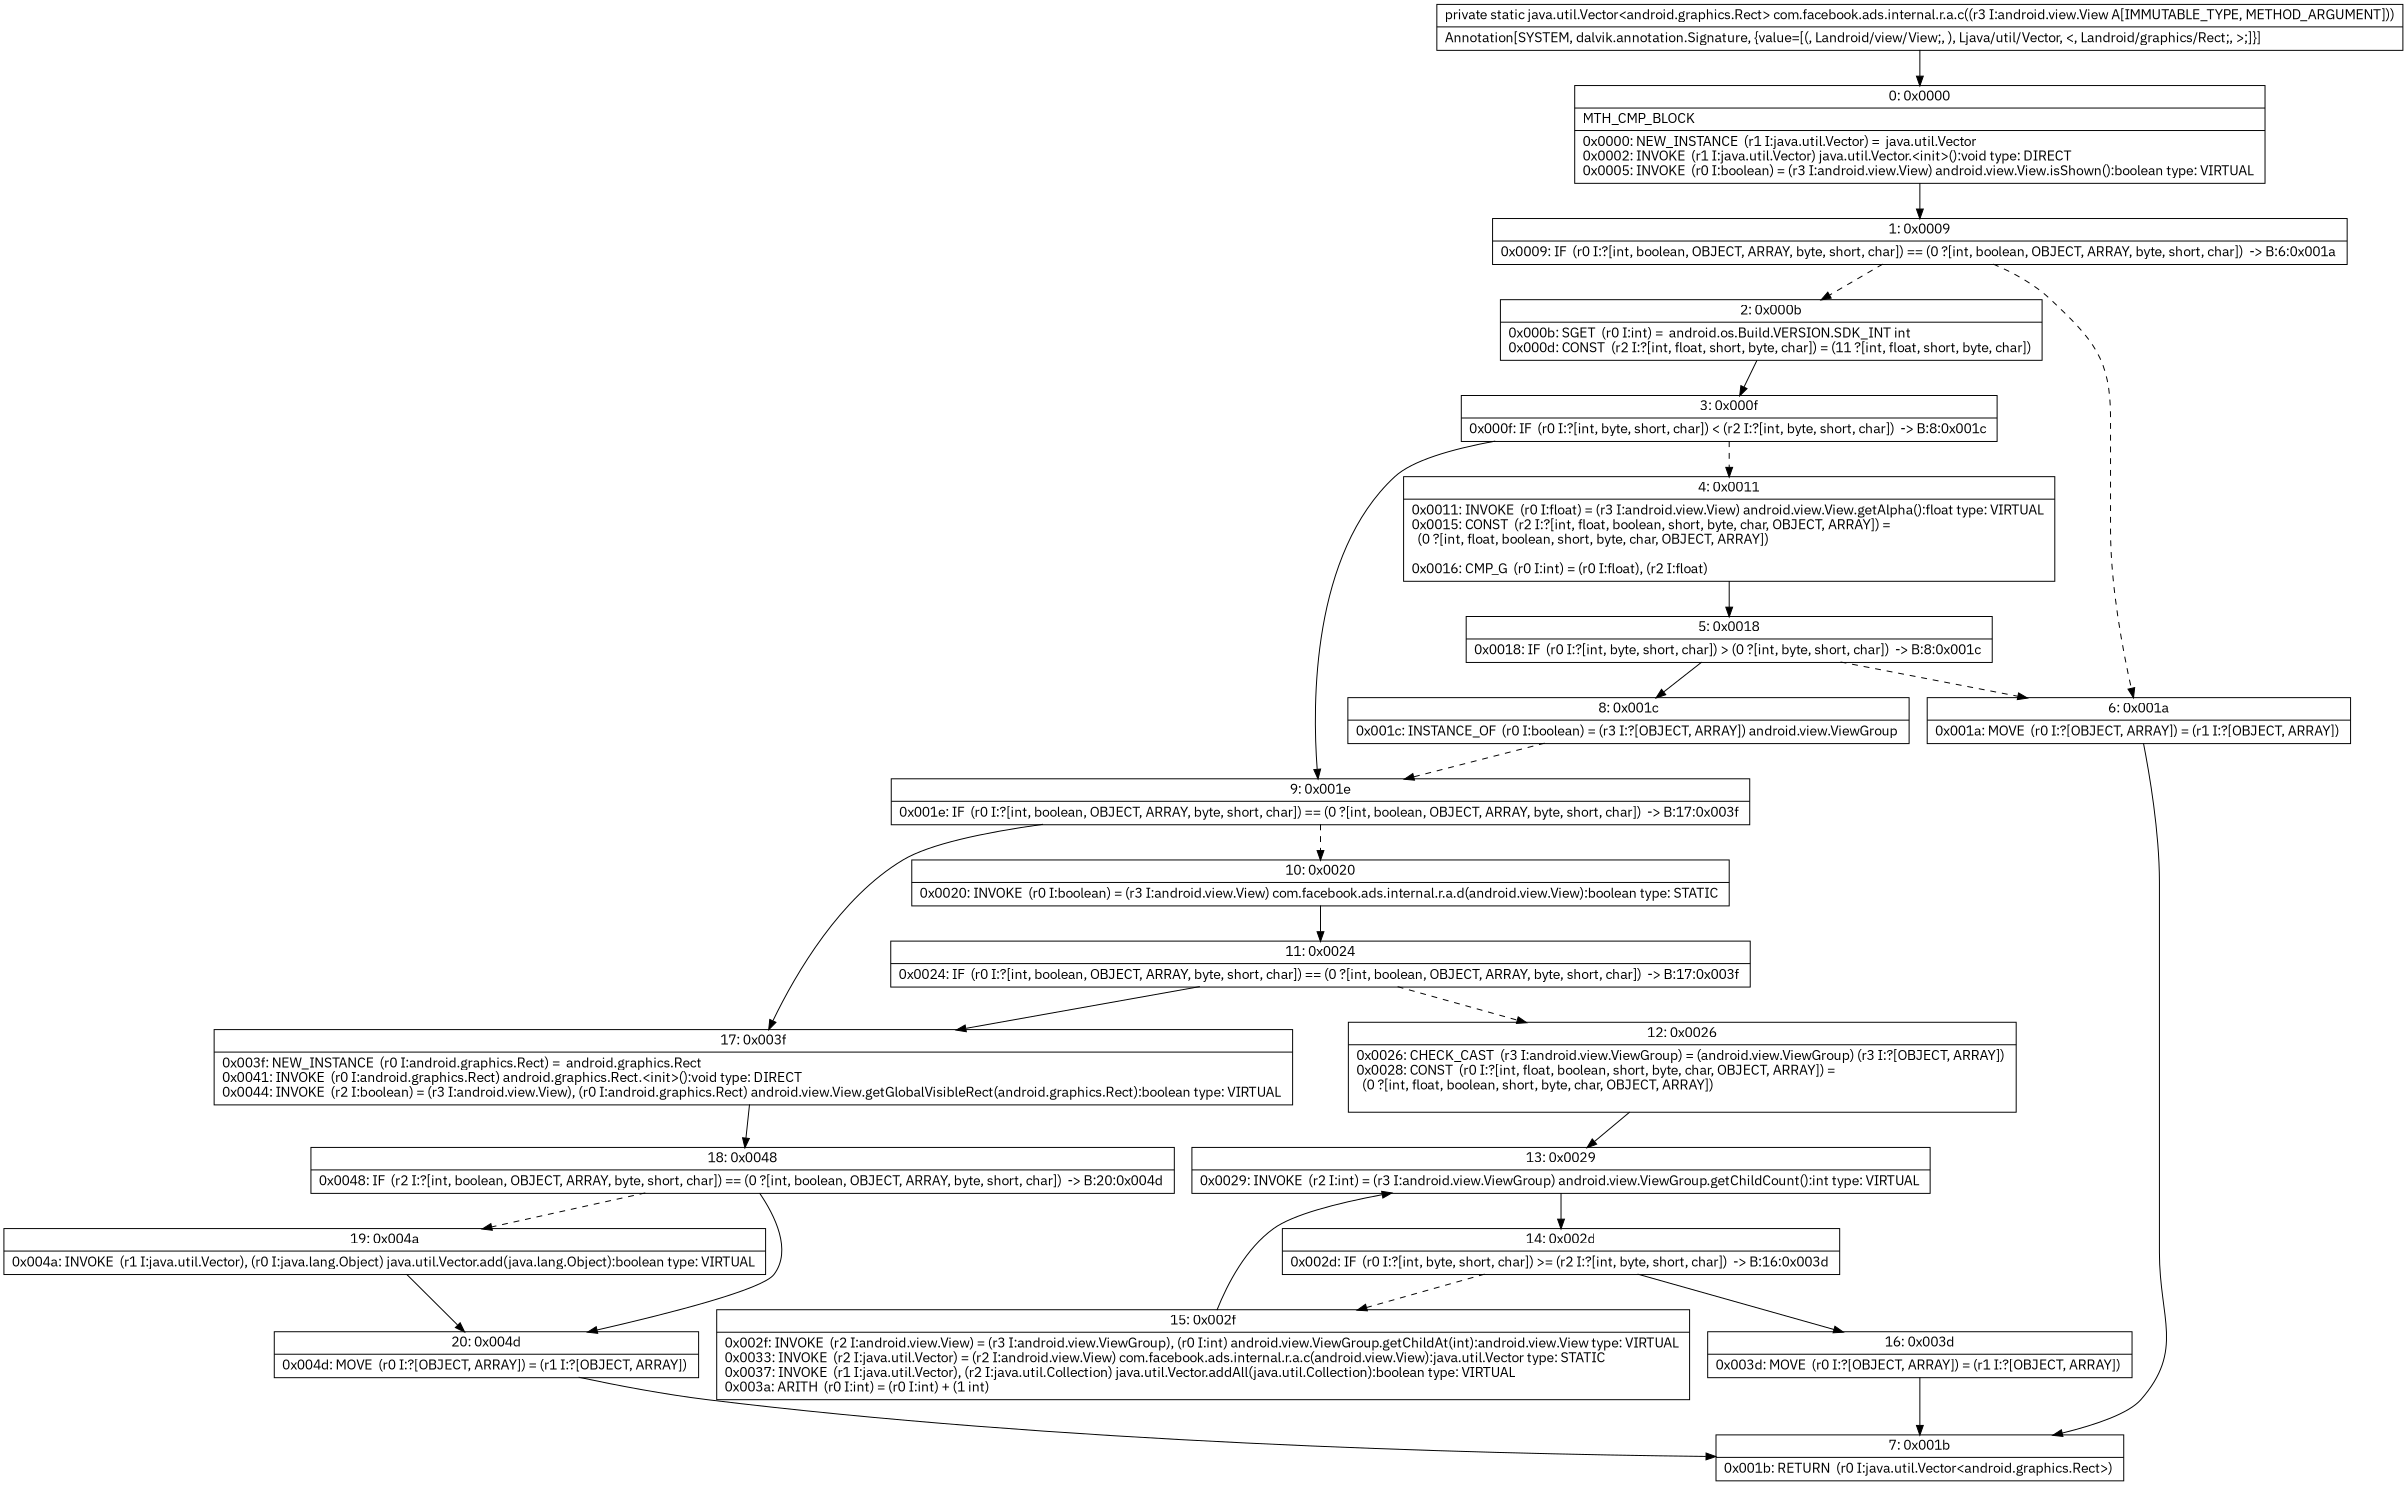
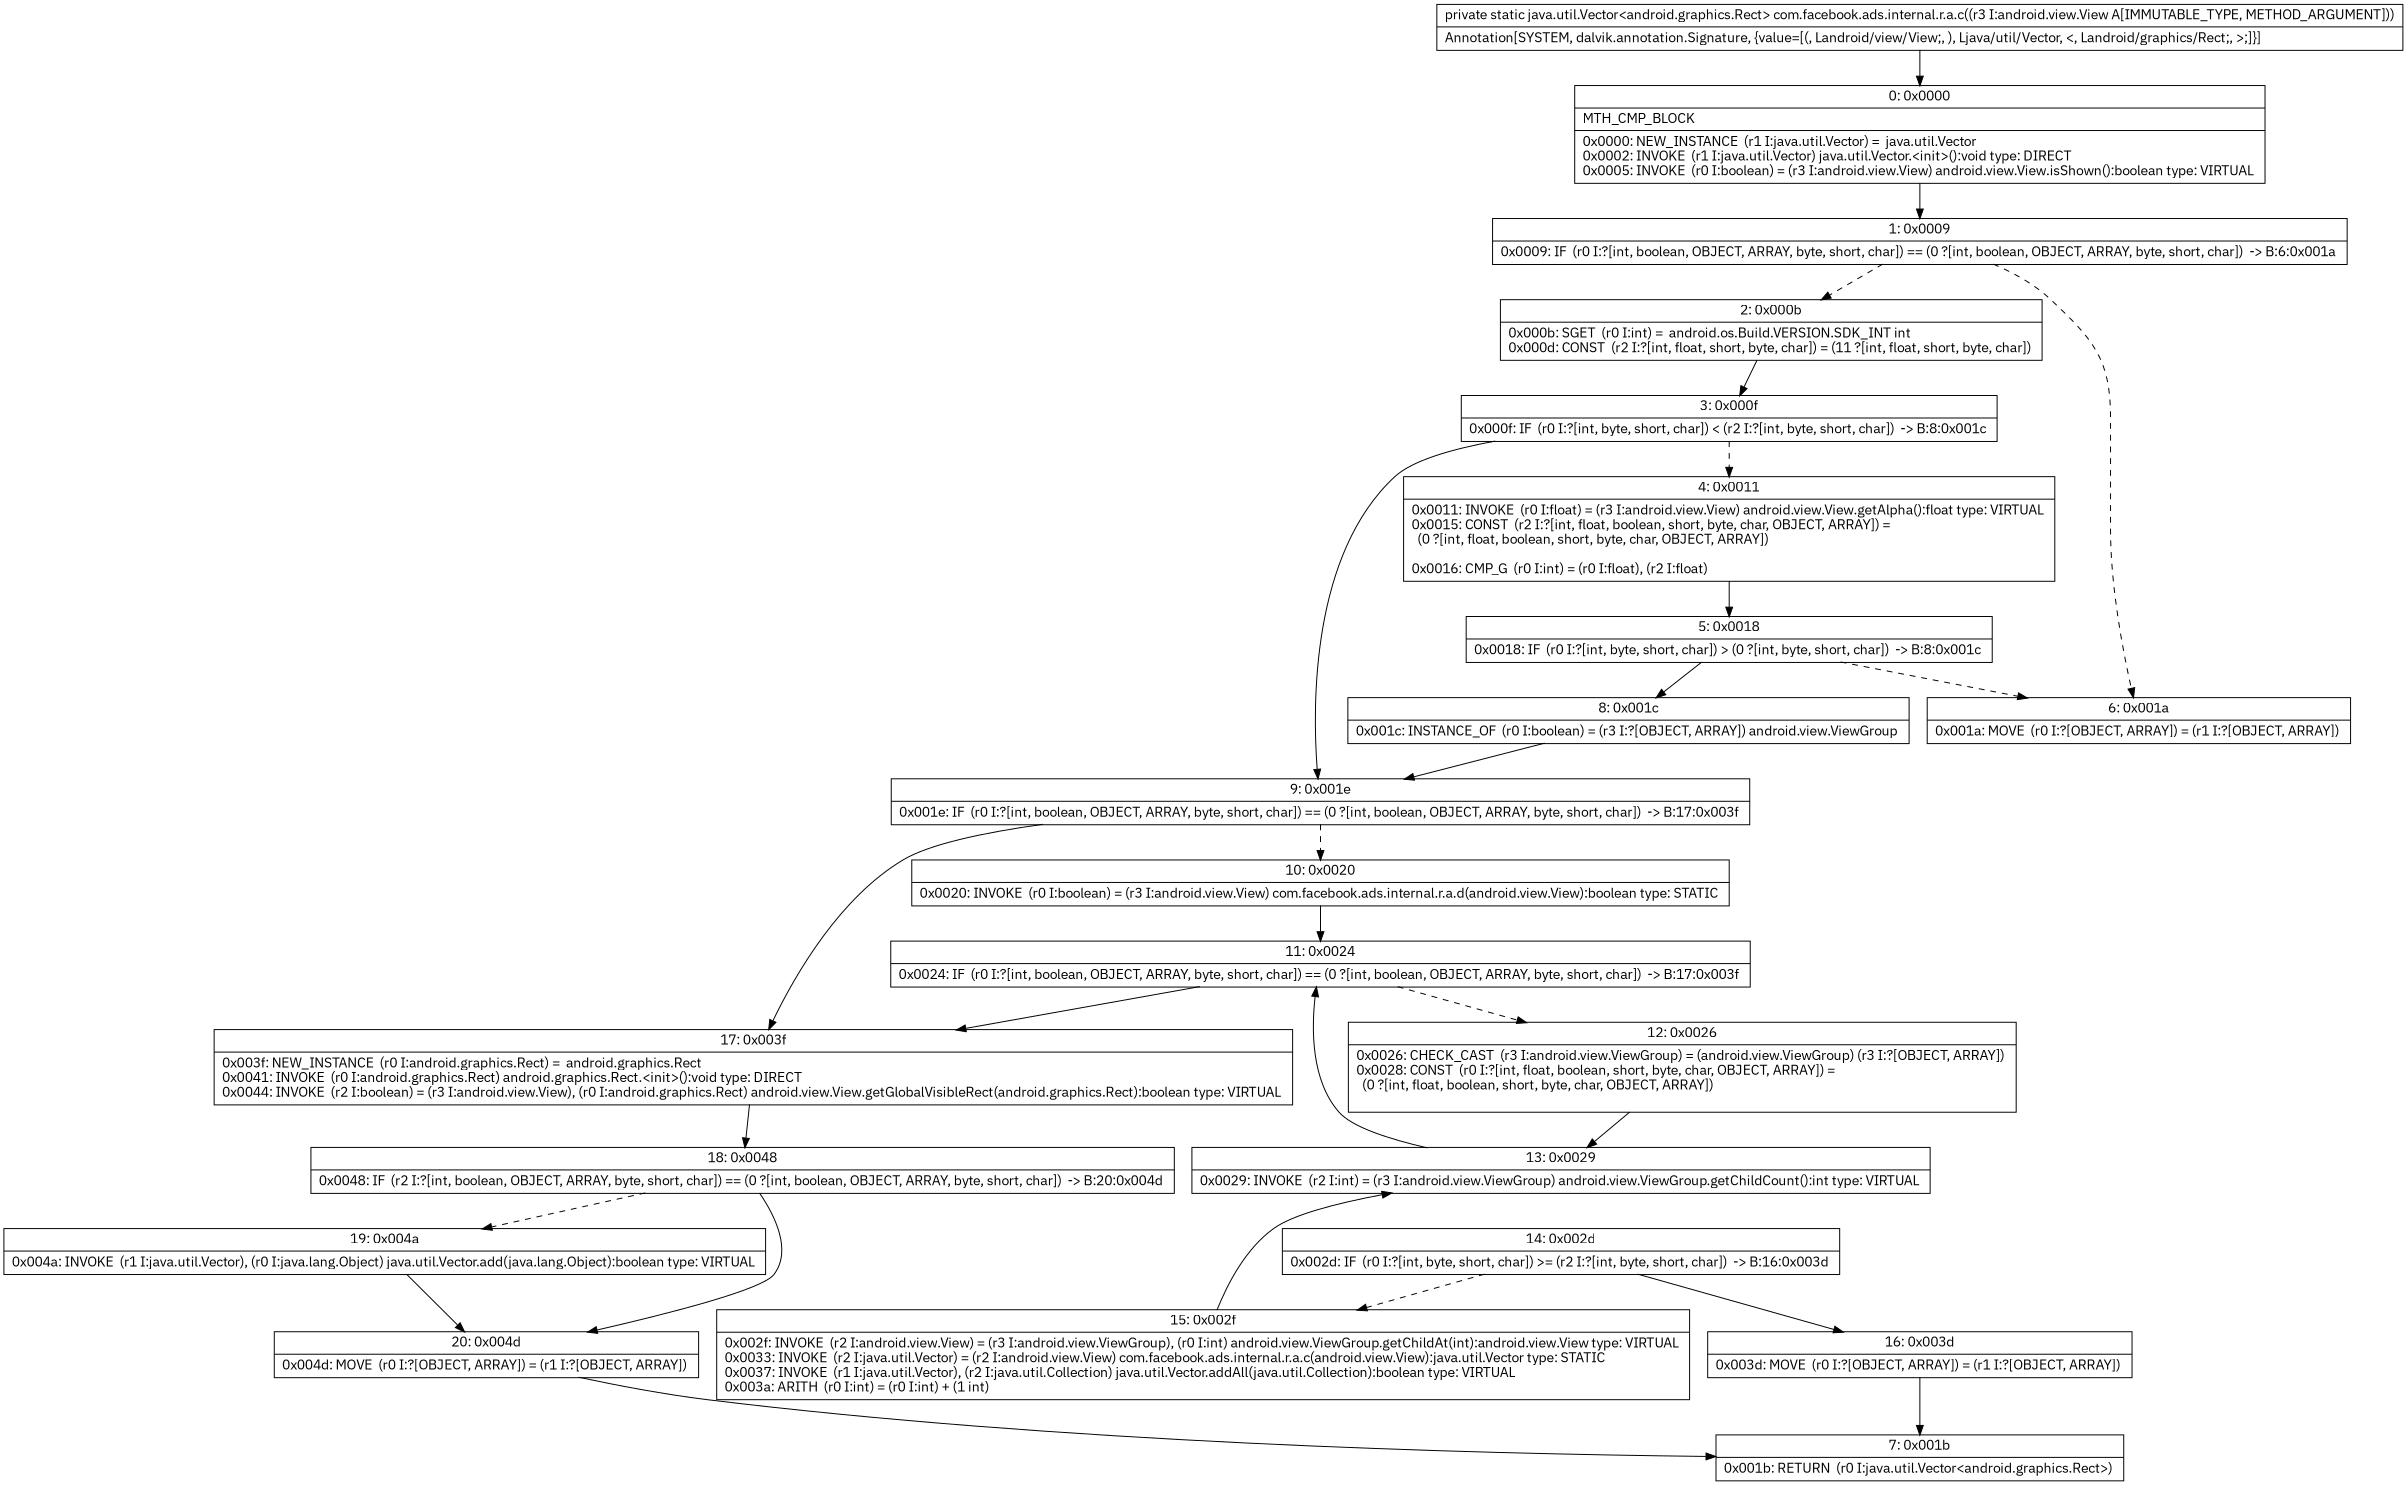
(1479, 760) -> (1479, 760)
(2159, 1118) -> none
(1561, 1206) -> (1332, 1102)
